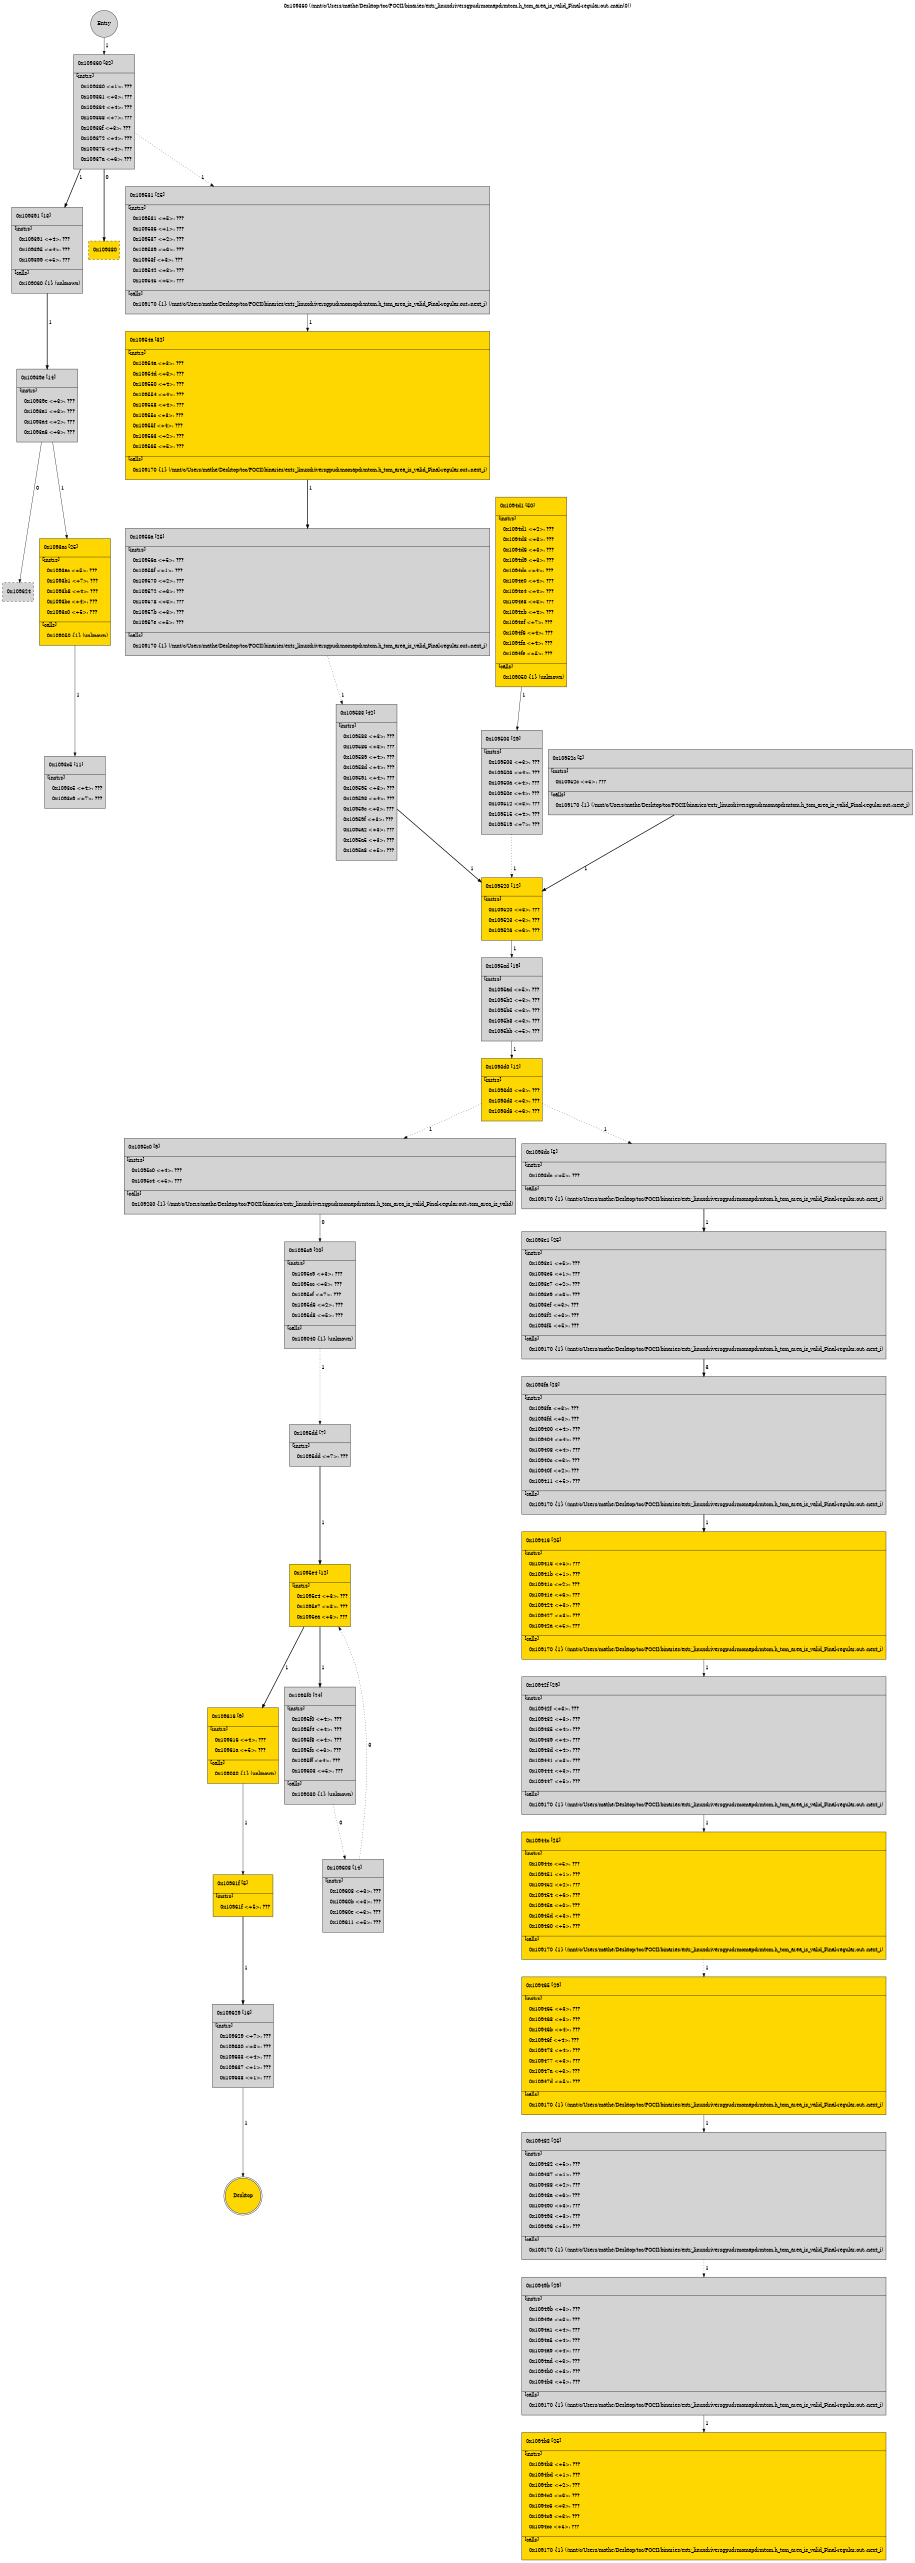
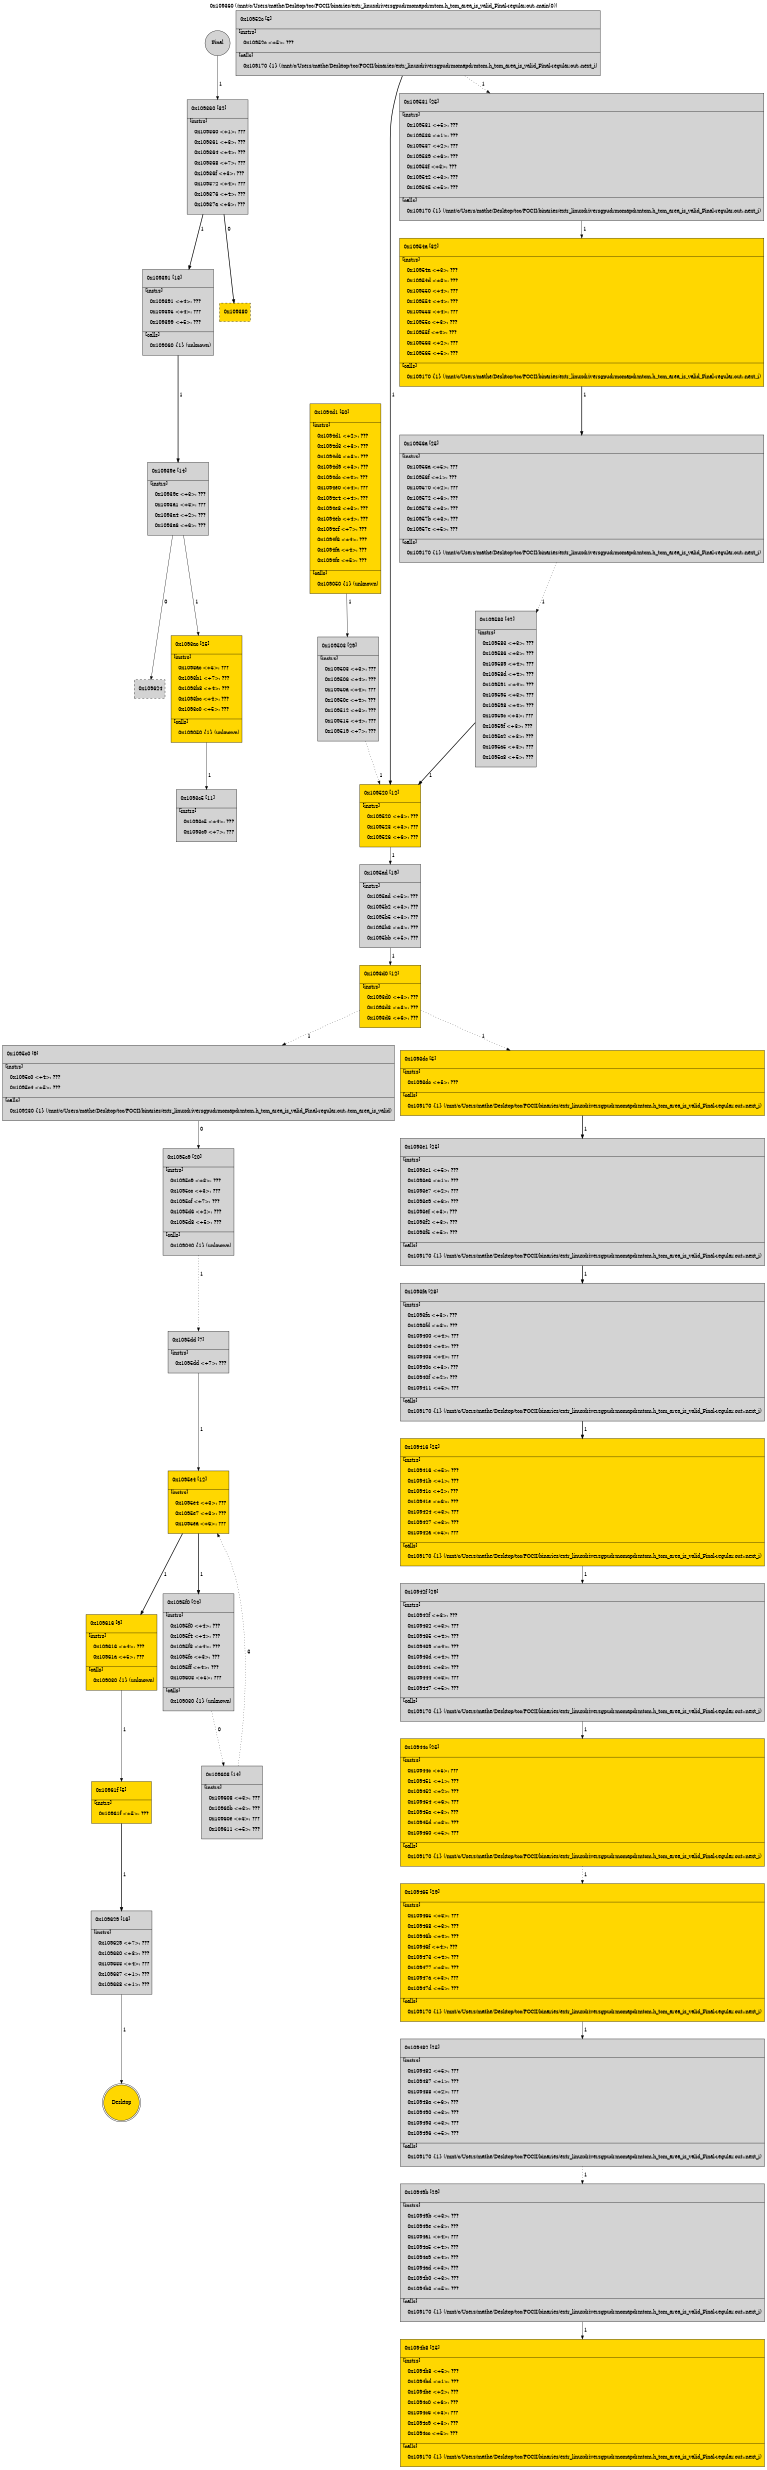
(104, 24) -> (218, 43)
(173, 159) -> (476, 84)
(704, 1176) -> (582, 1083)
(706, 1368) -> (585, 1274)
(320, 1513) -> (198, 1420)
